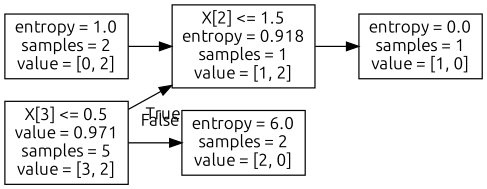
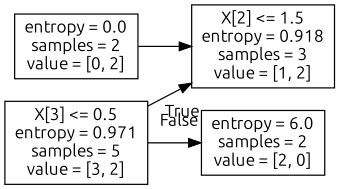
(67, 46) -> (76, 46)
(244, 46) -> (263, 46)
(421, 46) -> none
(67, 143) -> (76, 143)
